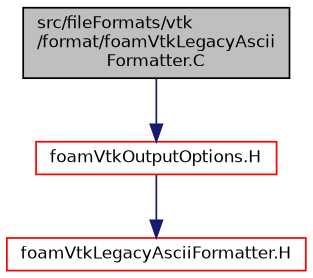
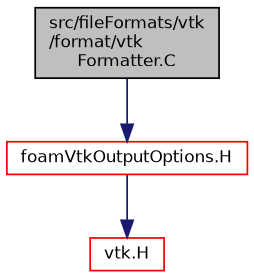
(156, 43) -> (127, 43)
(156, 254) -> (127, 254)
